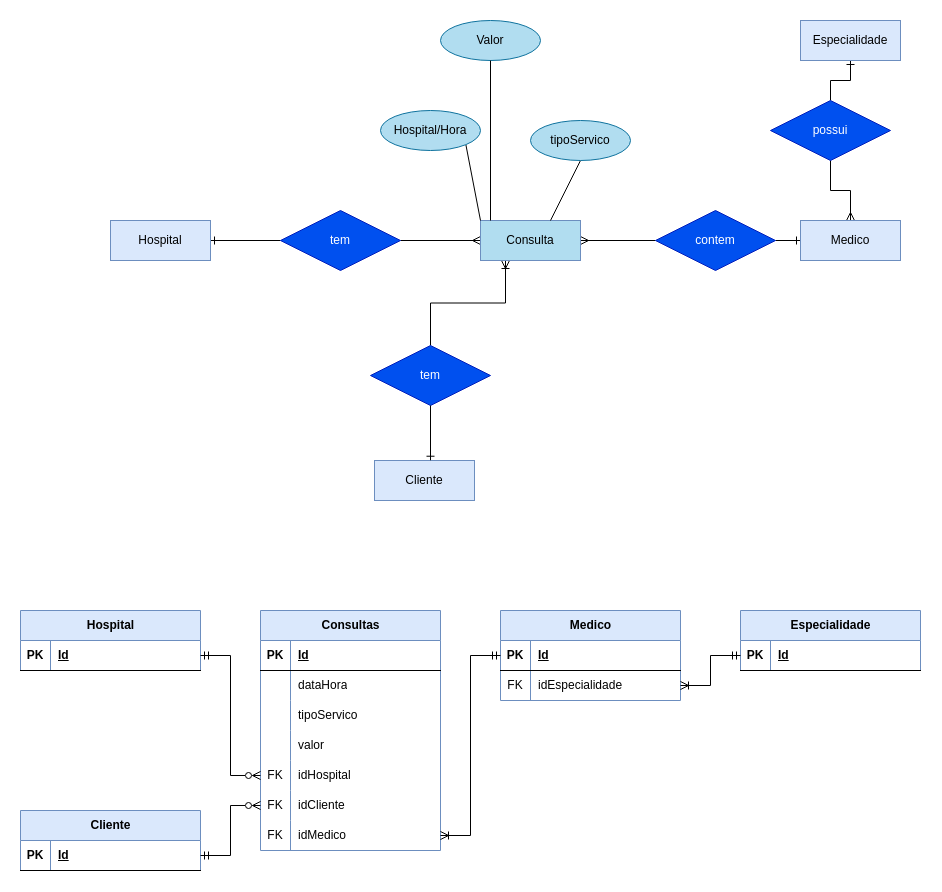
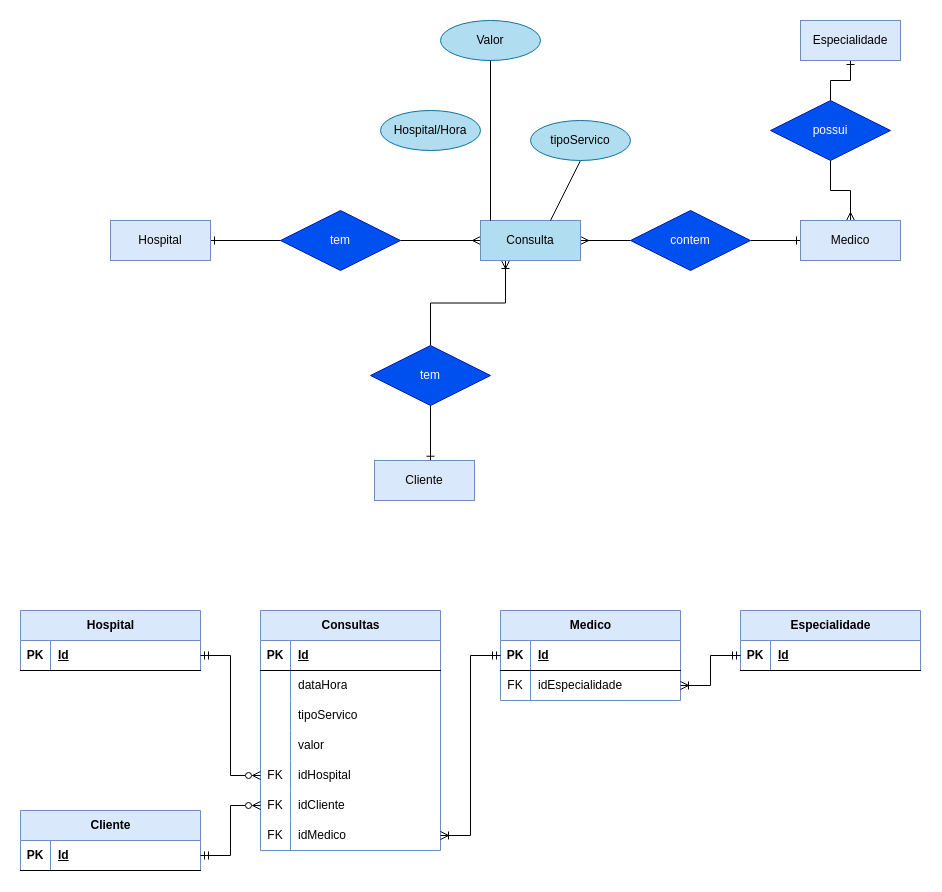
(473, 182) -> none
(716, 241) -> (691, 241)
